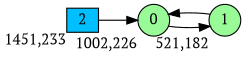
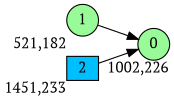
(184, 28) -> none
